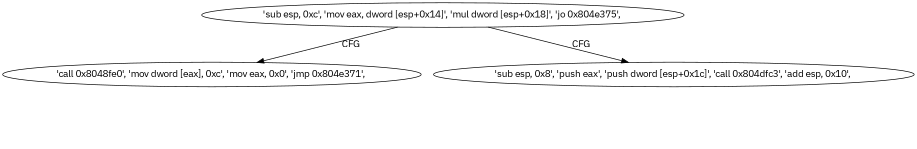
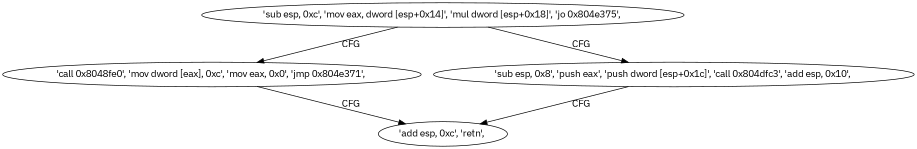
none -> (443, 134)
